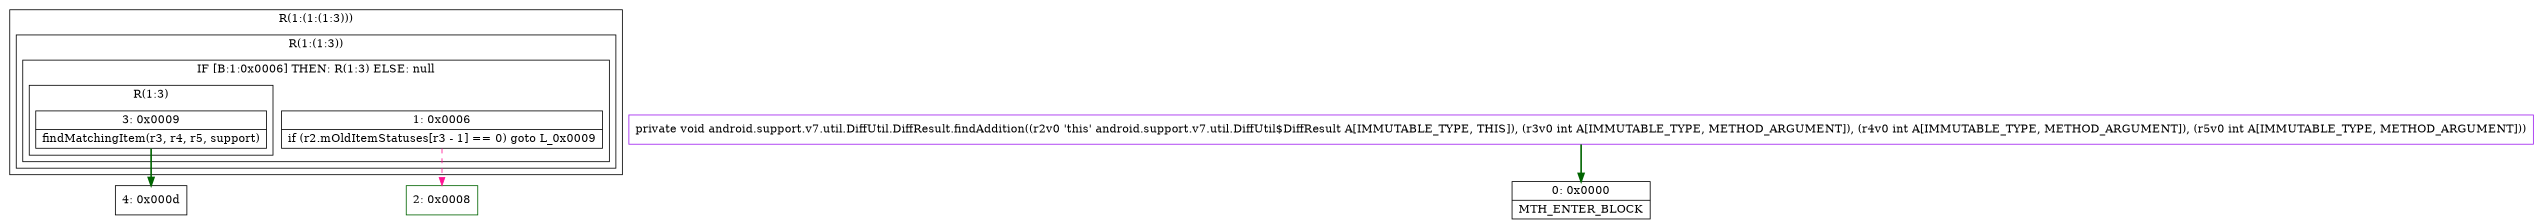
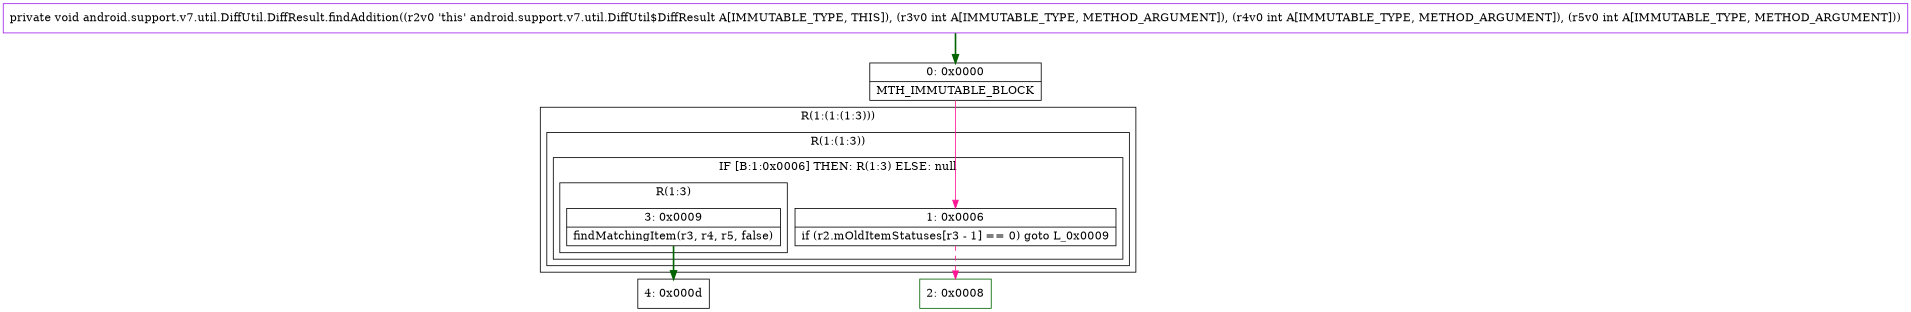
(151, 139) -> (674, 236)
none -> (956, 150)
(1581, 209) -> (956, 91)
